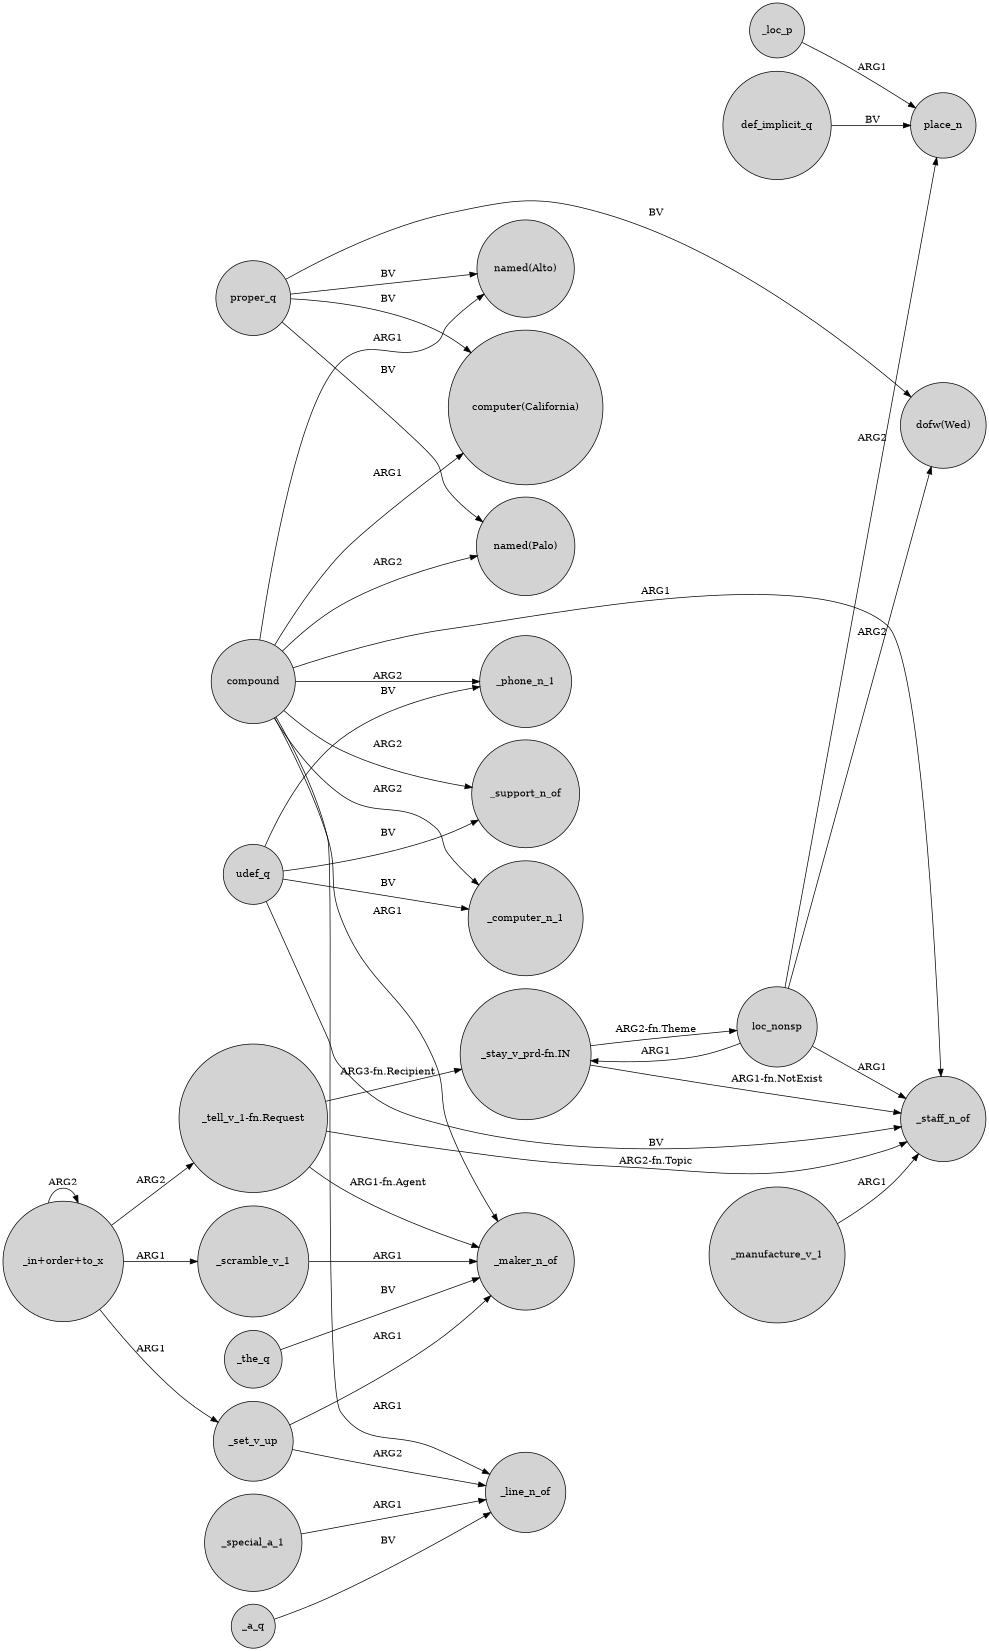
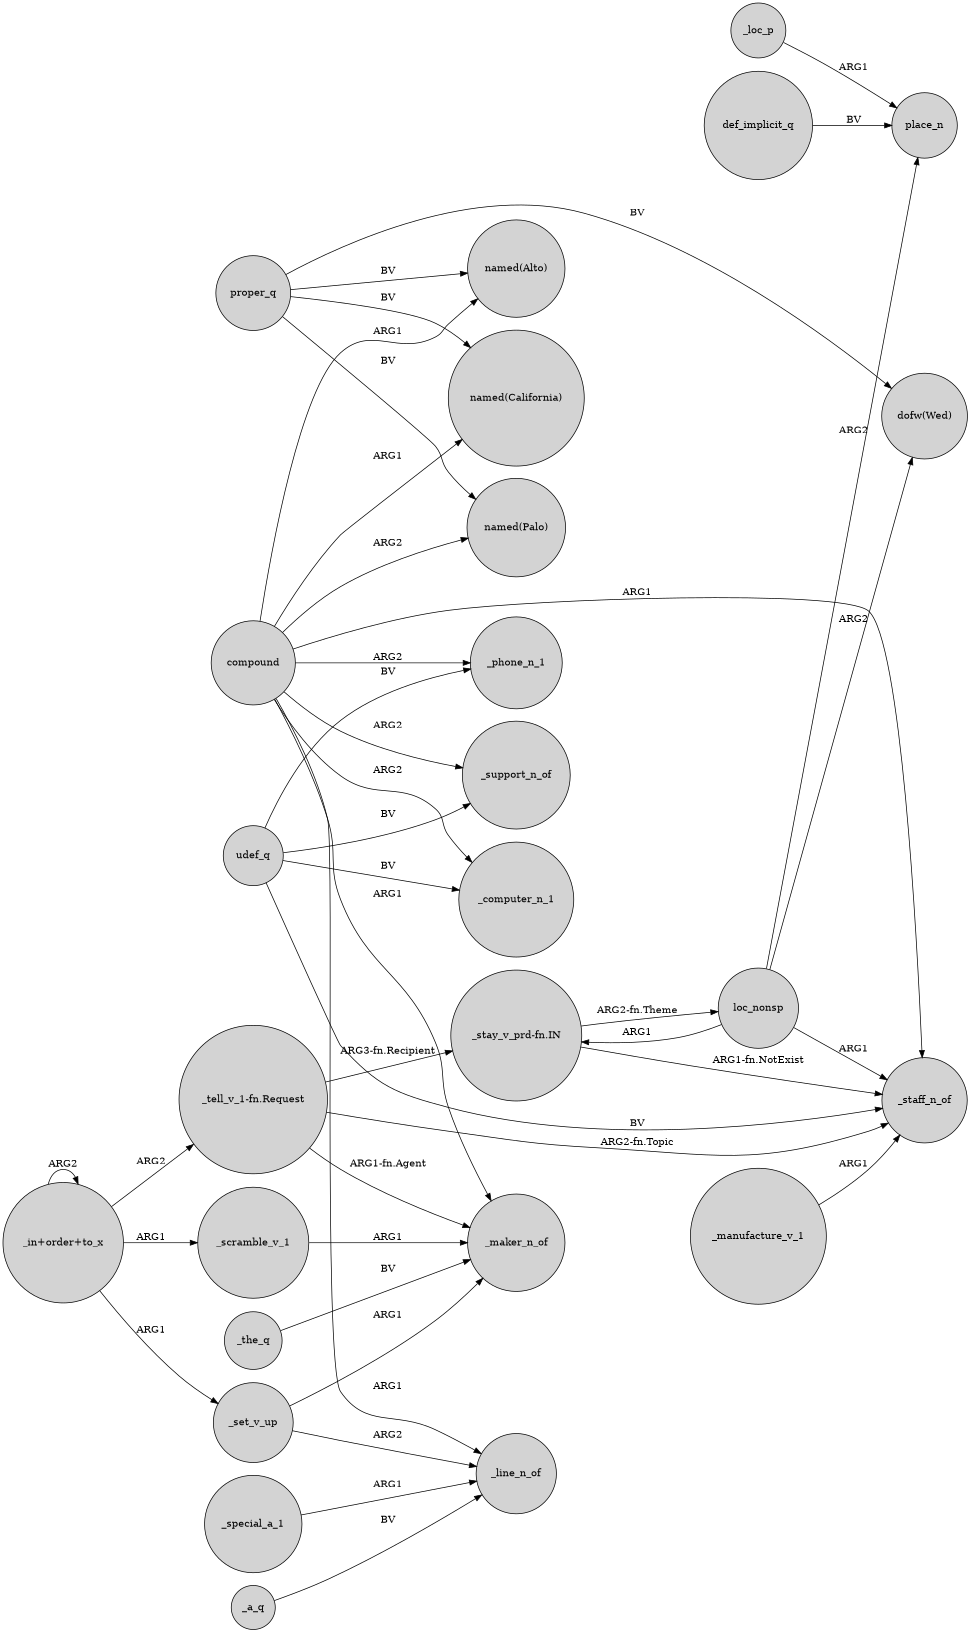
(526, 407) -> (516, 398)
